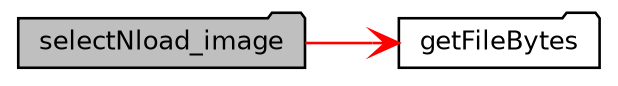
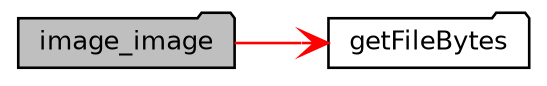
(162, 43) -> (126, 43)
